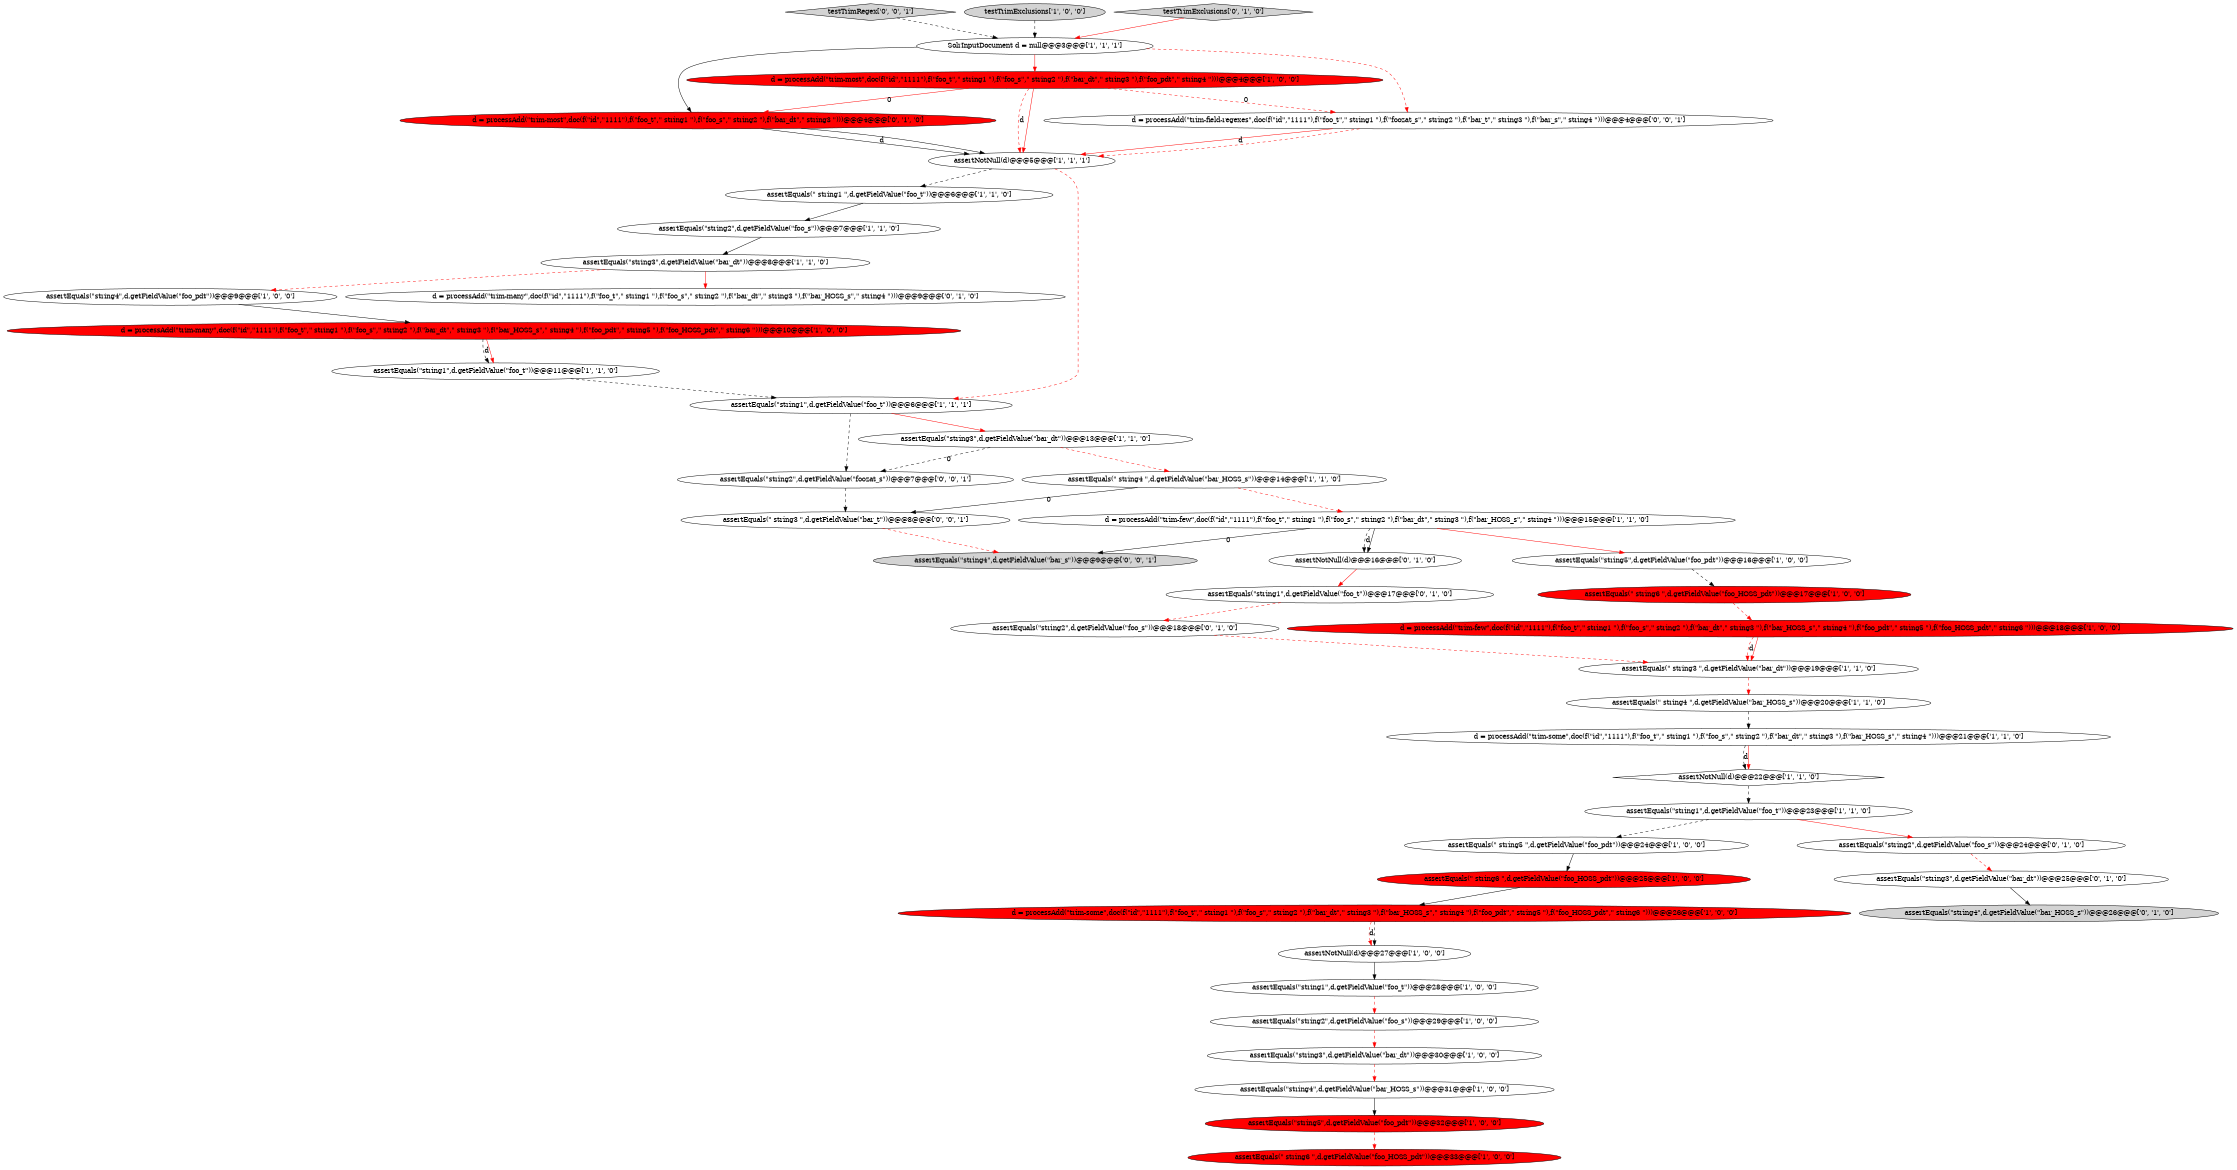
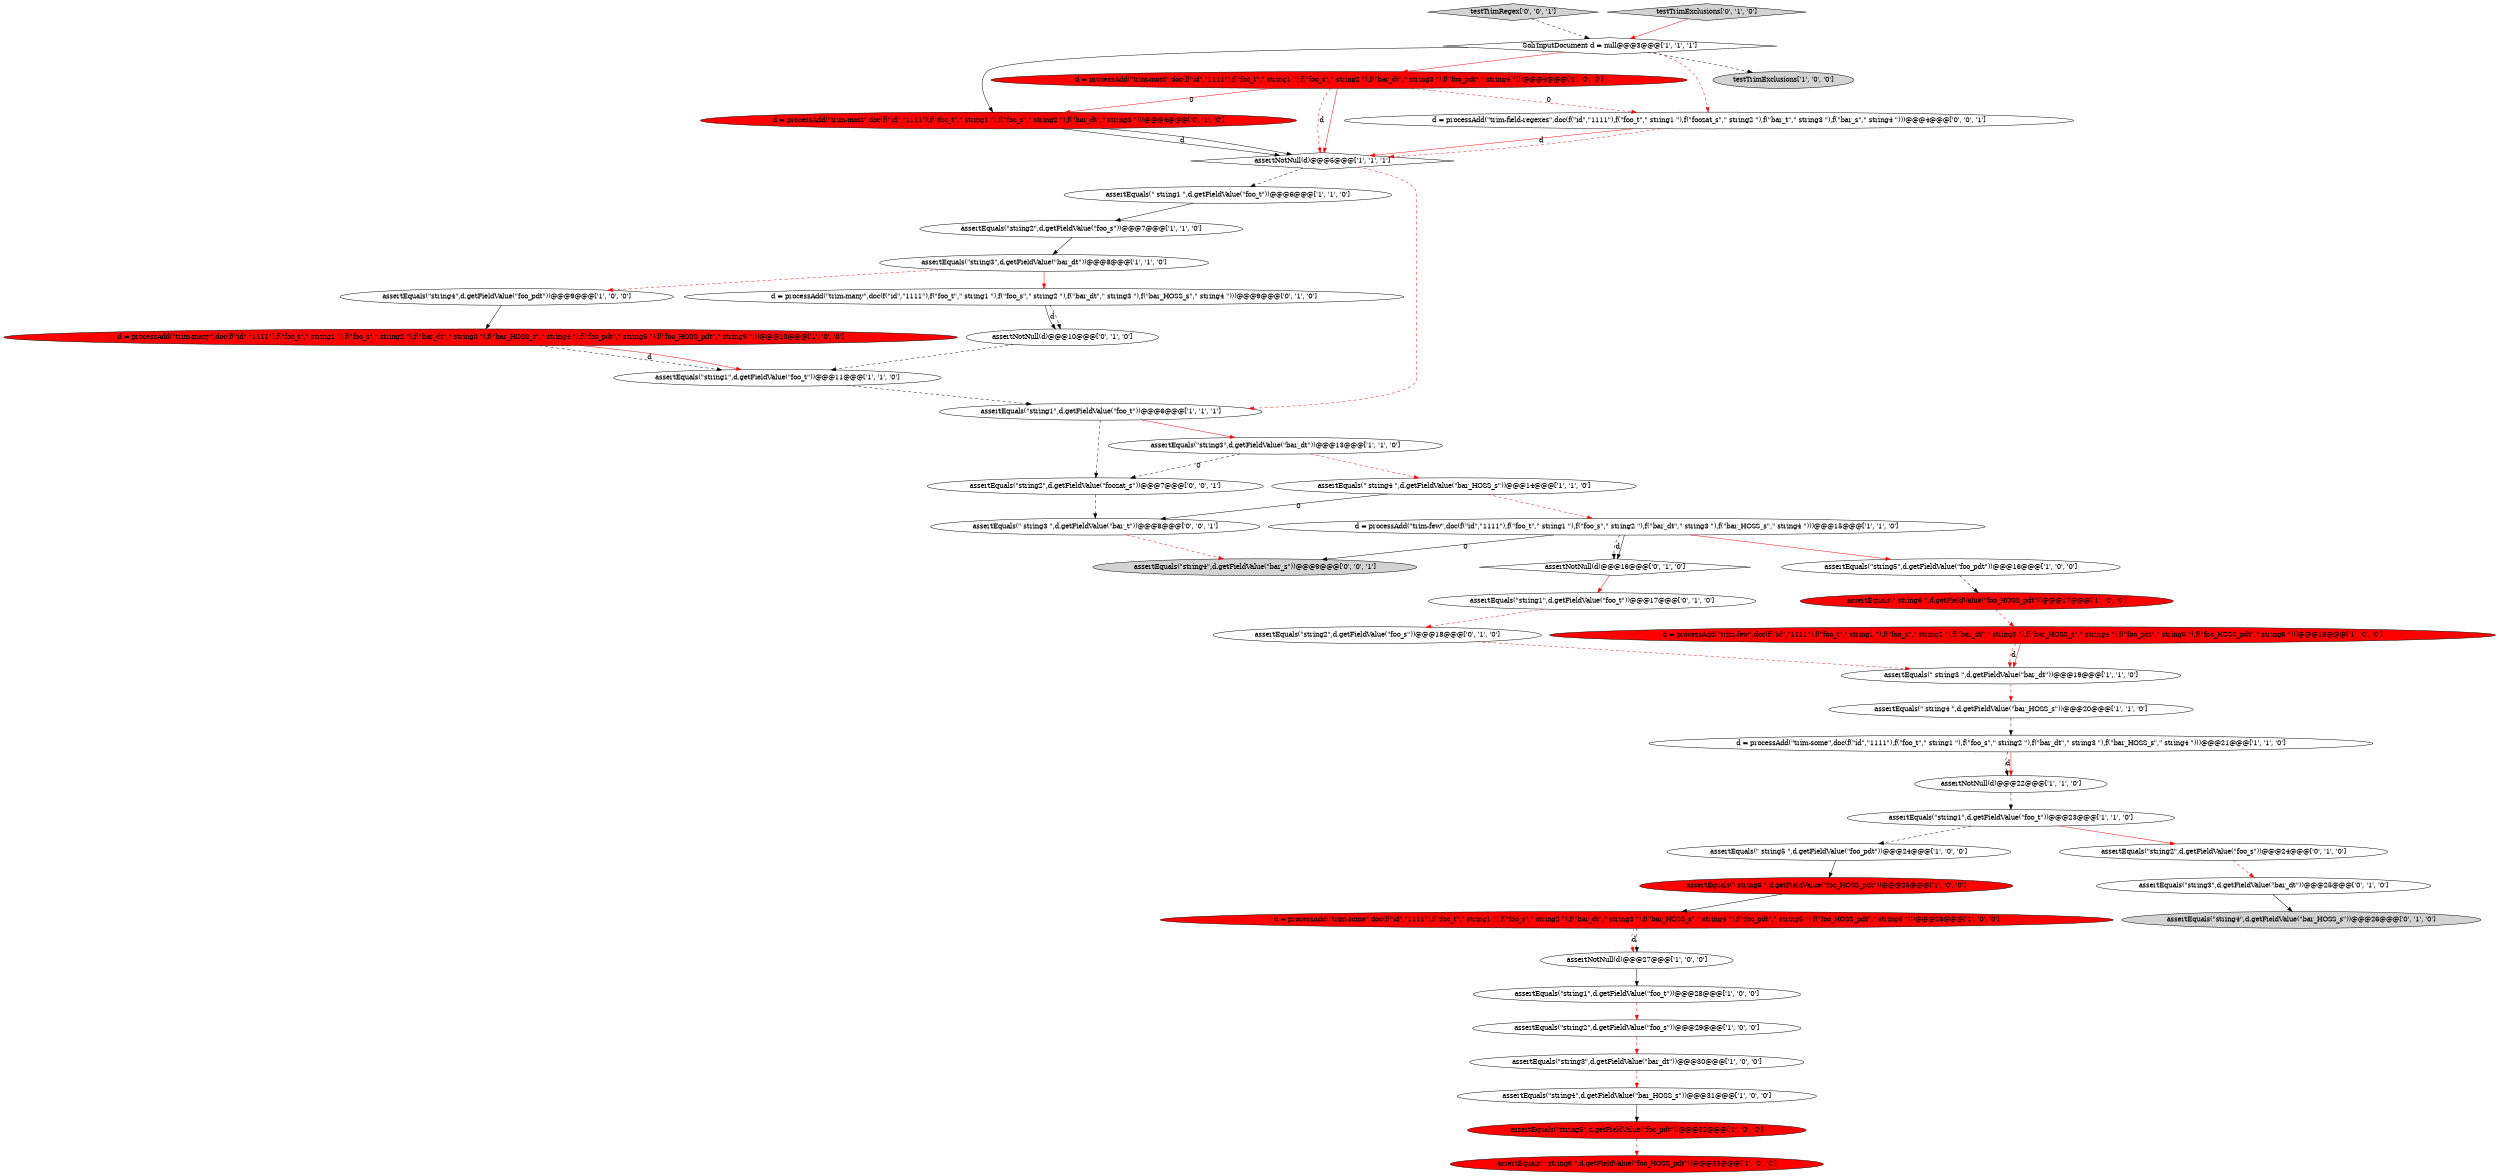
(1035, 27) -> (1698, 61)
(1035, 46) -> (1610, 46)
(1022, 161) -> (1322, 161)
none -> (1062, 337)
(1365, 561) -> (1615, 567)
(1749, 777) -> (2011, 784)
